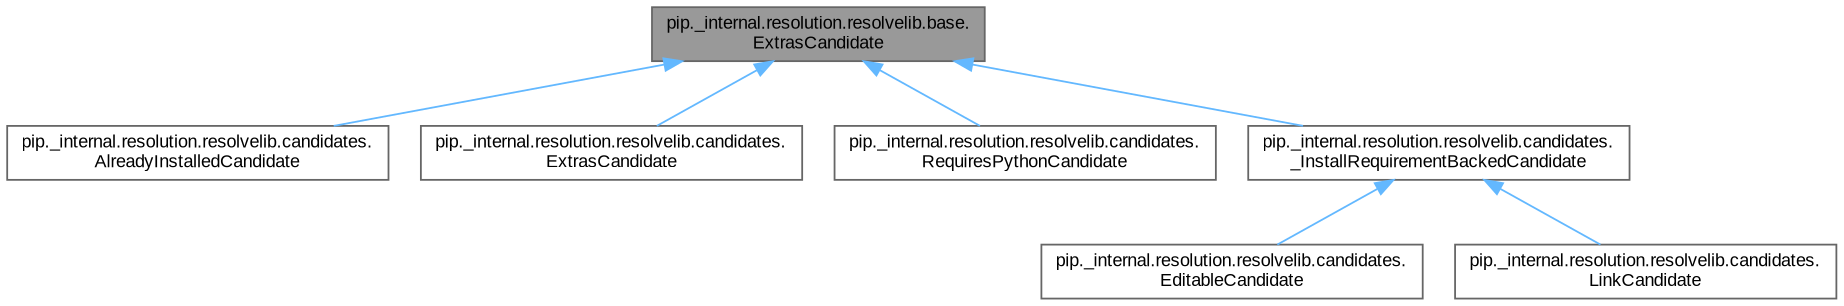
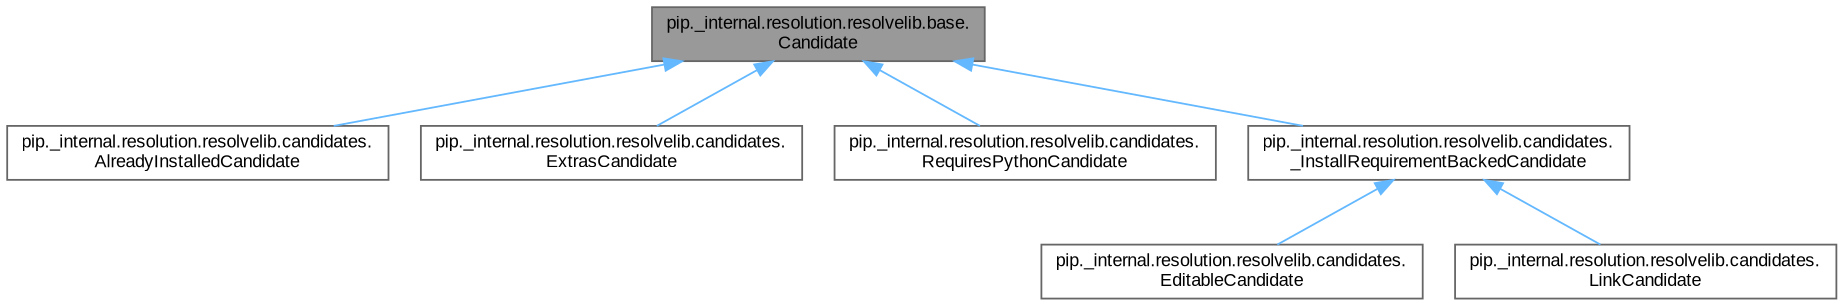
(818, 34) -> (818, 34)
